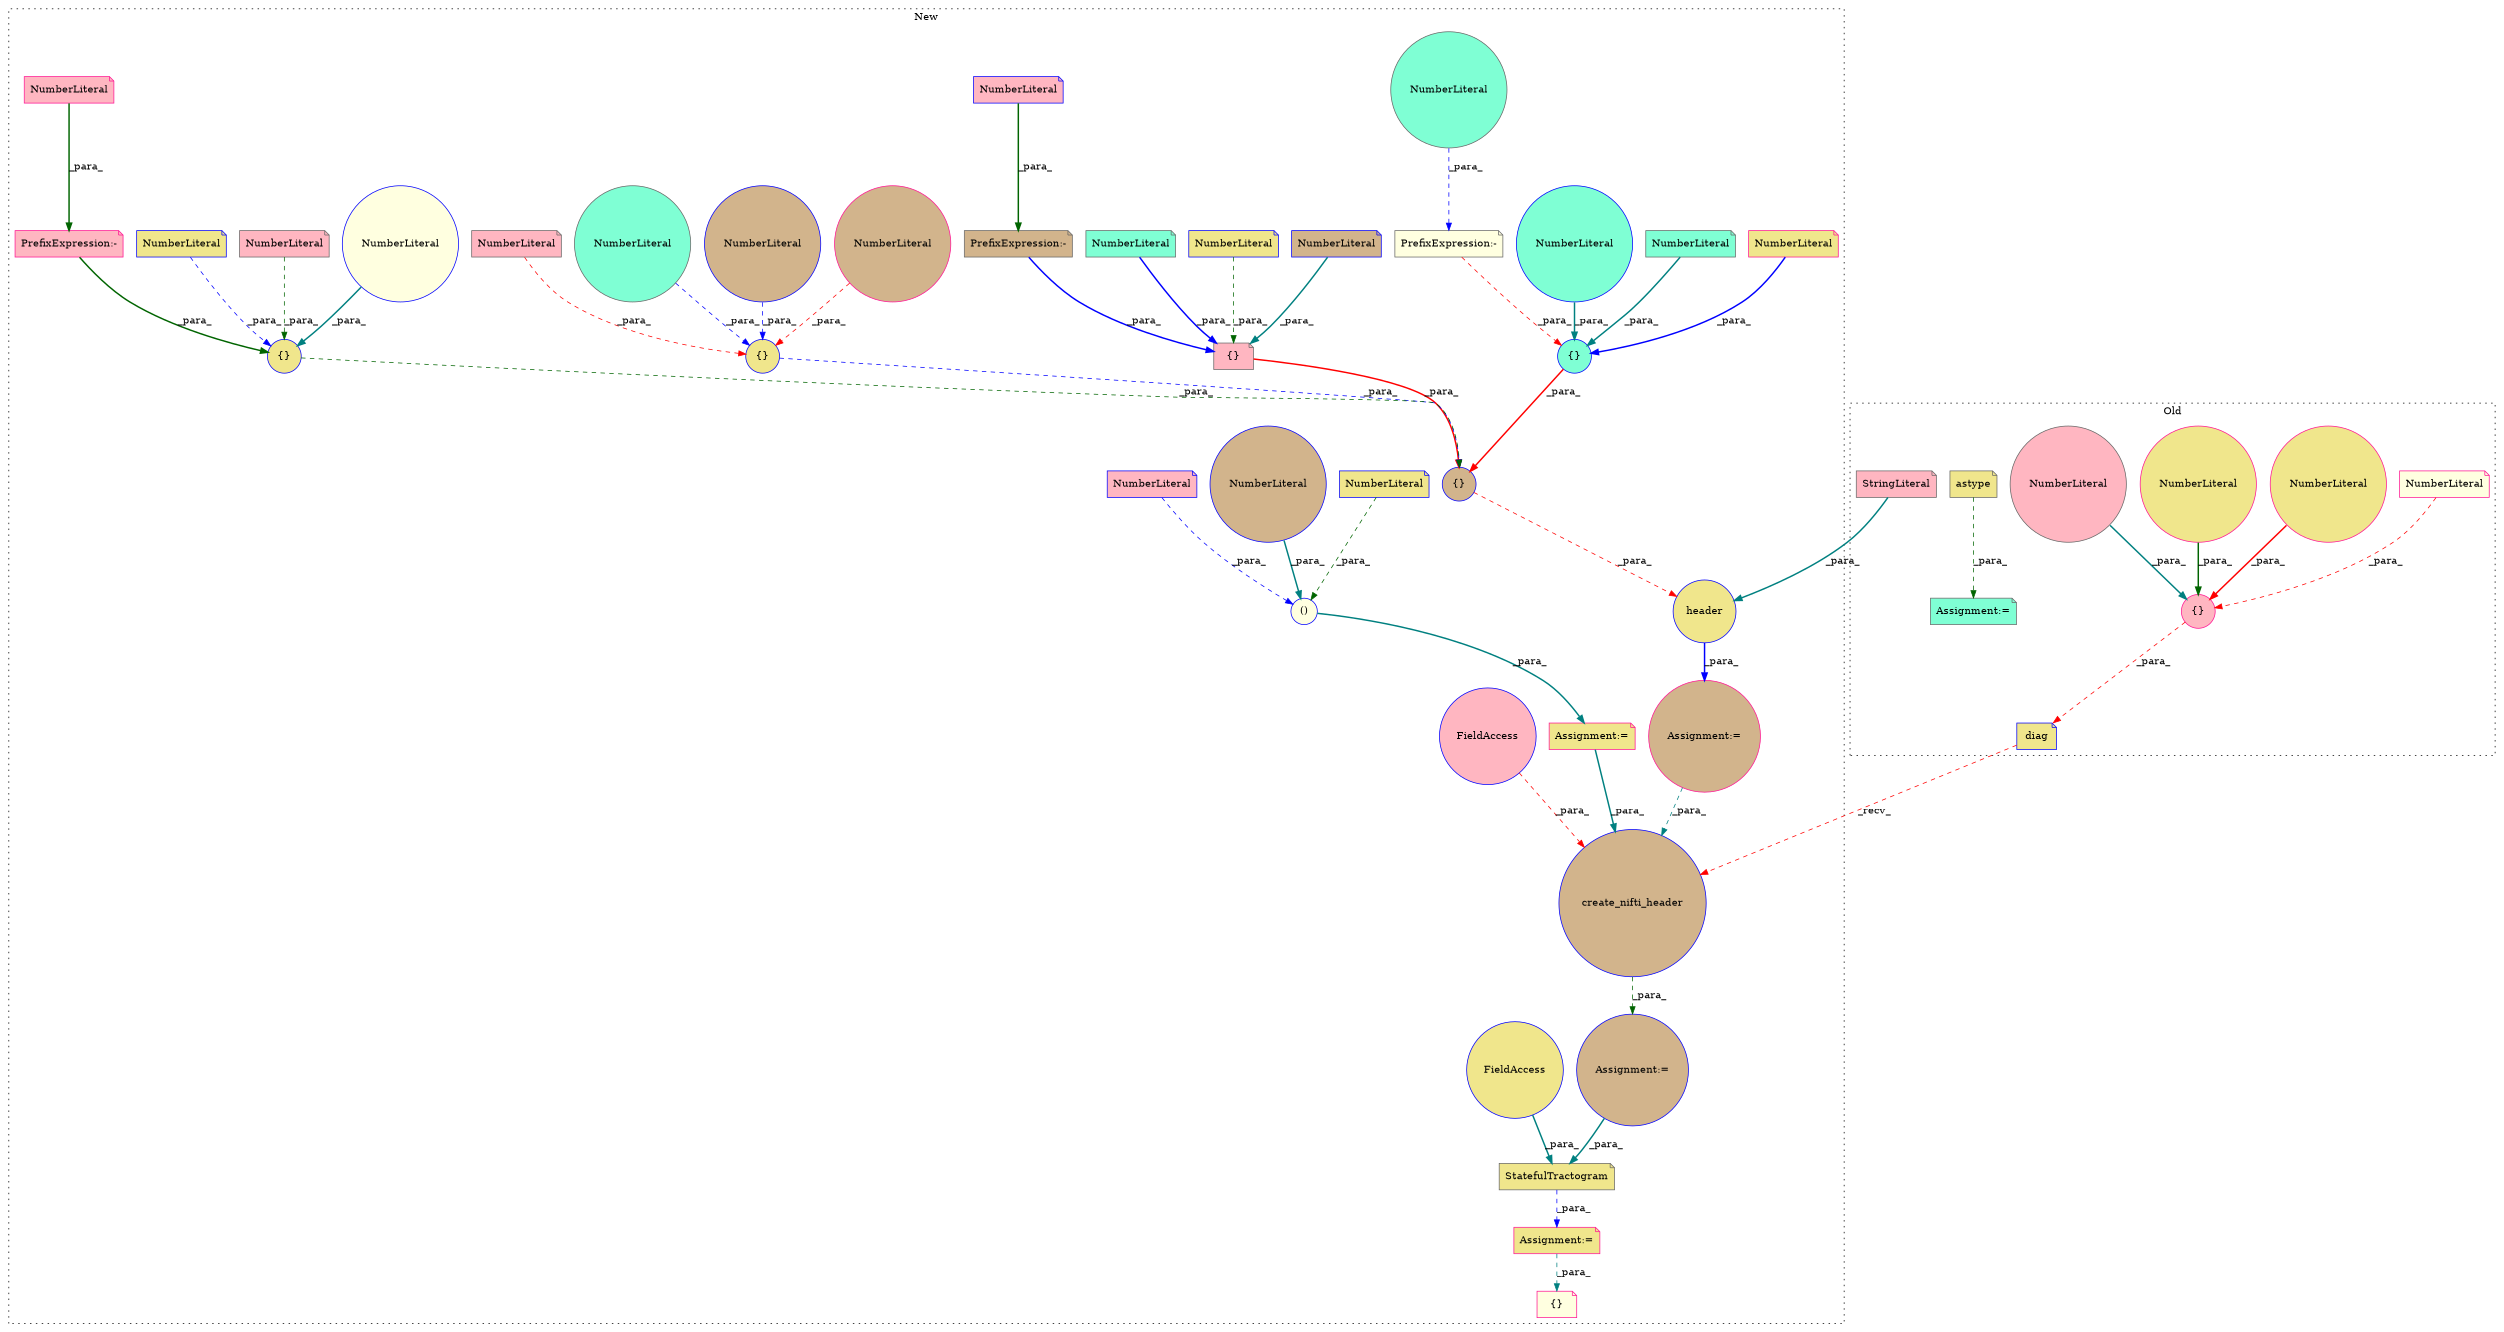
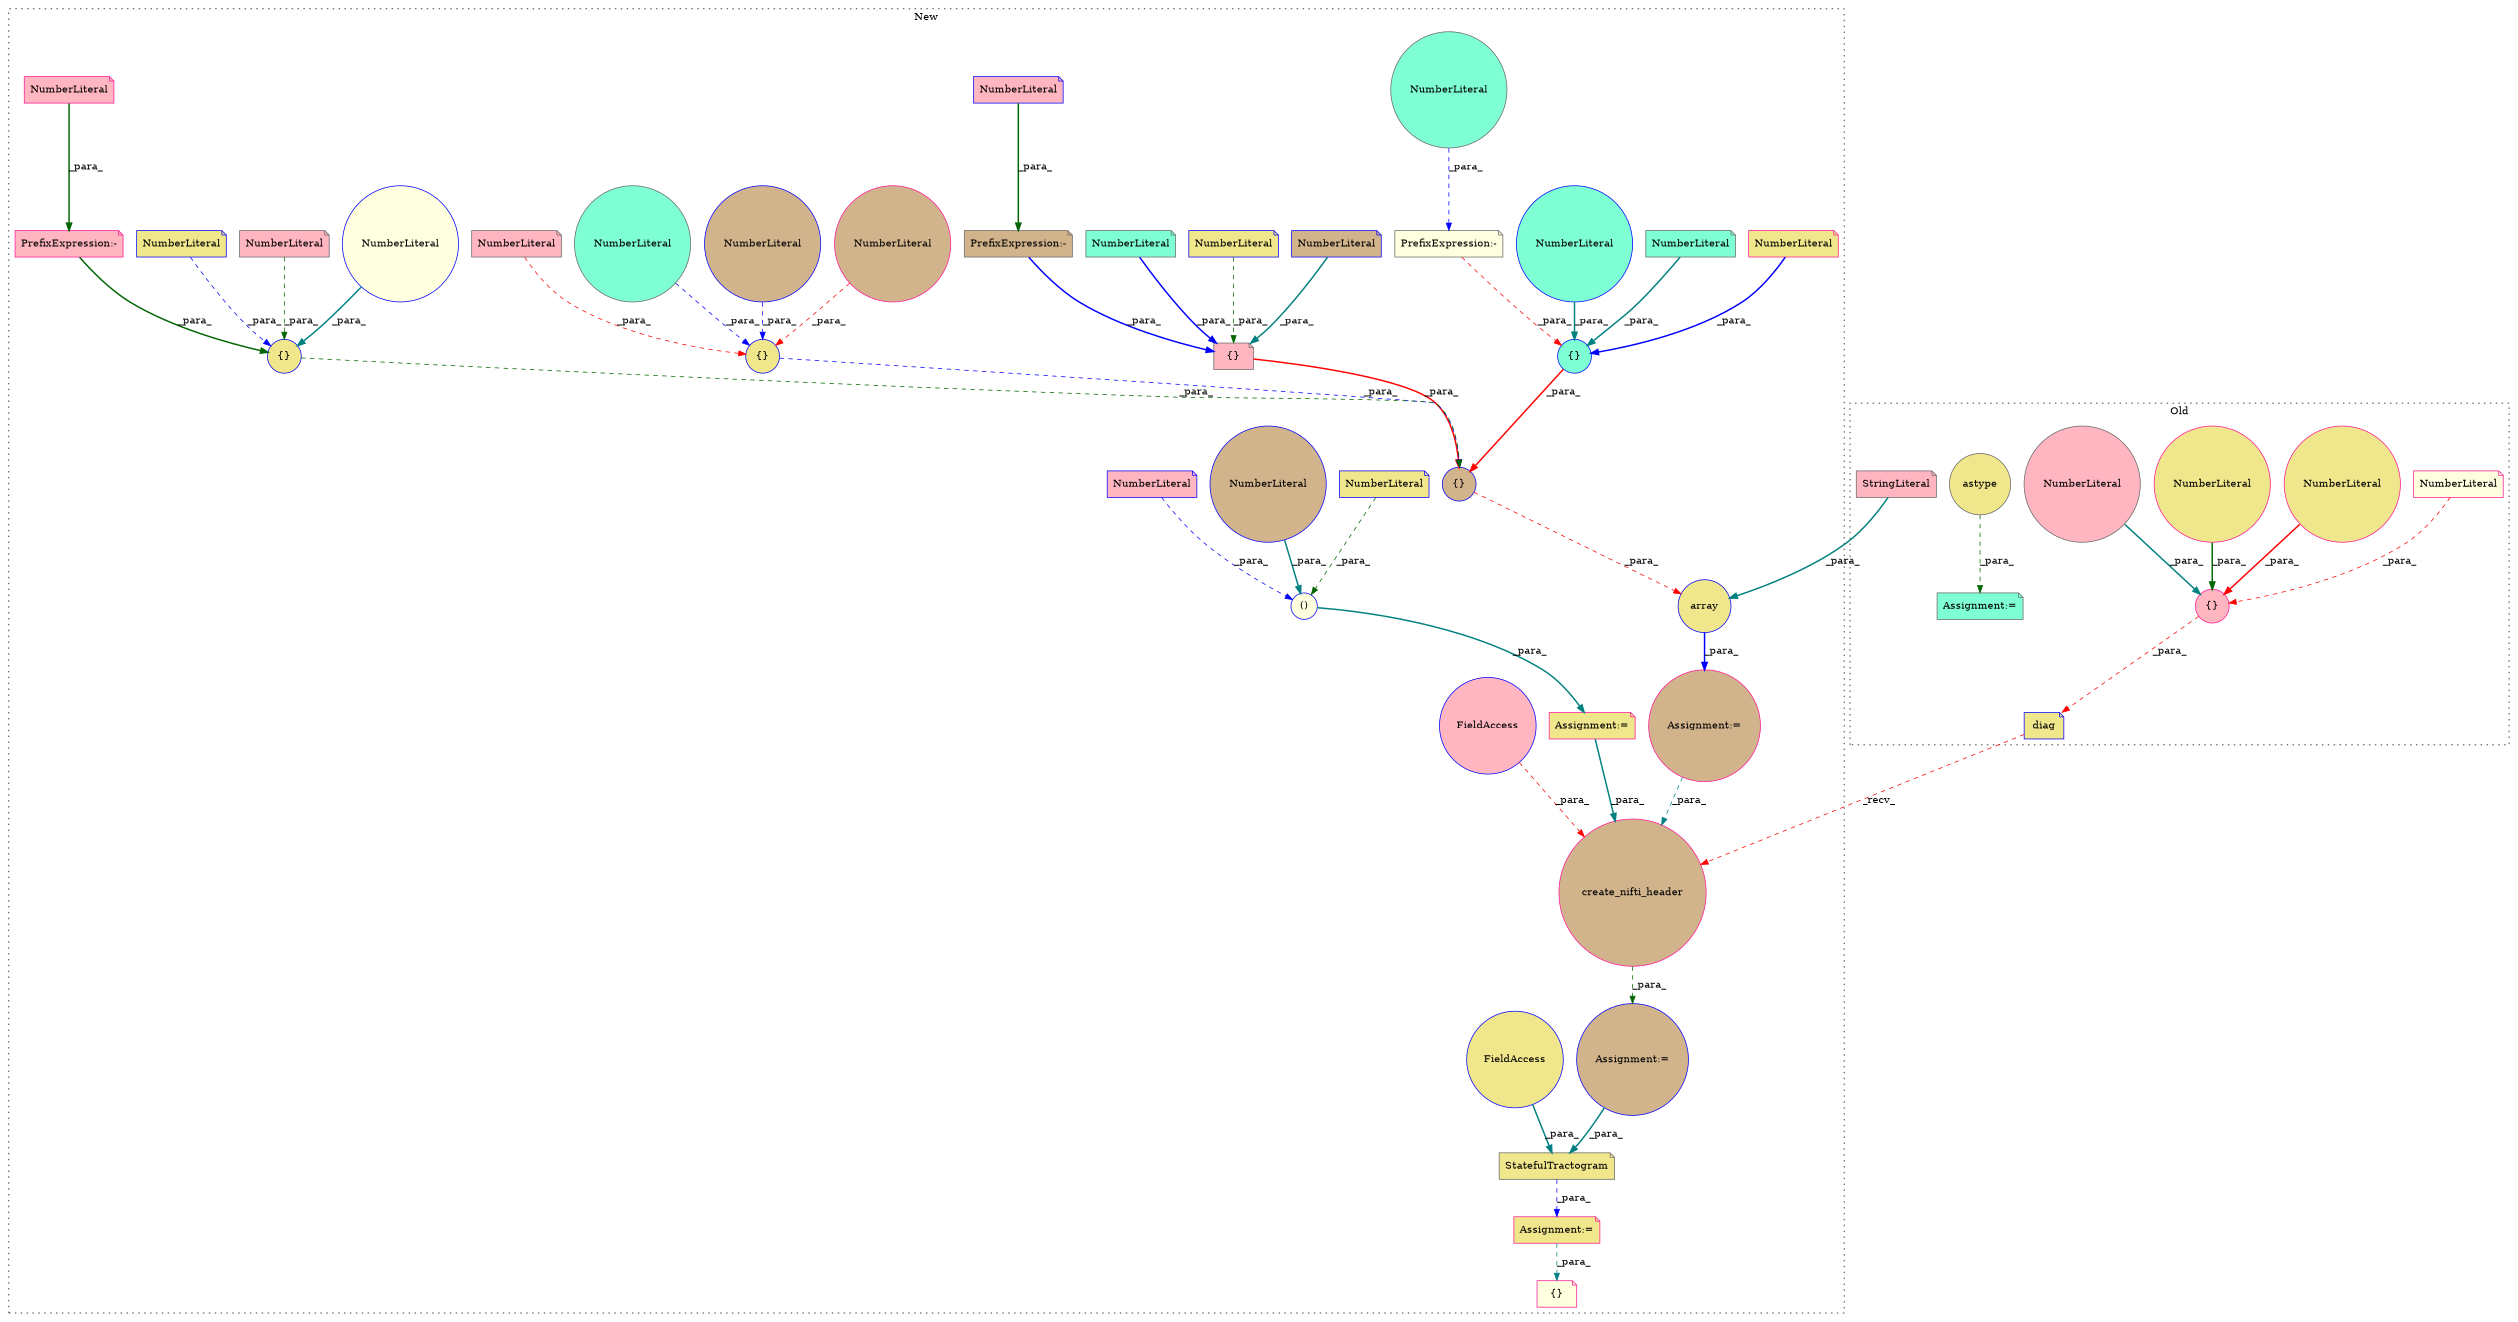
(1973, 484) -> (1980, 484)
(1705, 611) -> (1705, 606)
(1633, 903) -> (1633, 893)
